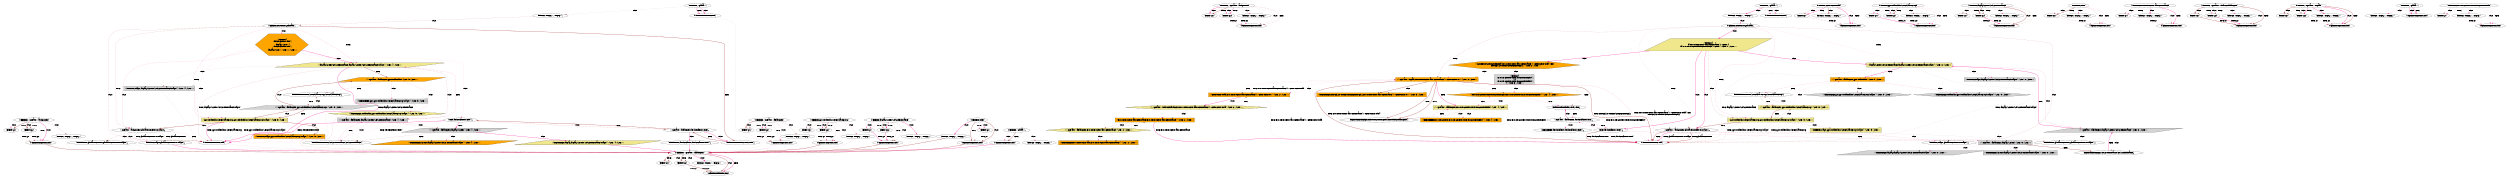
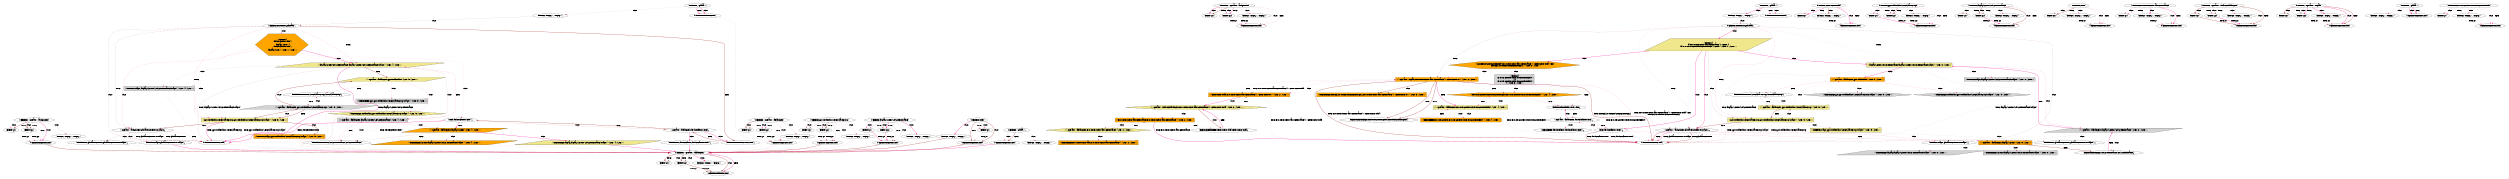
(392, 79) -> (392, 79)
(455, 130) -> (455, 130)
none -> (1224, 130)
(2005, 143) -> (2005, 143)
